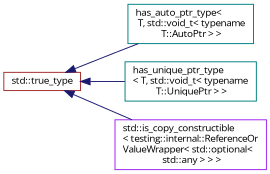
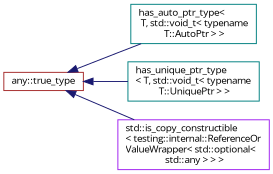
(42, 81) -> (44, 81)
